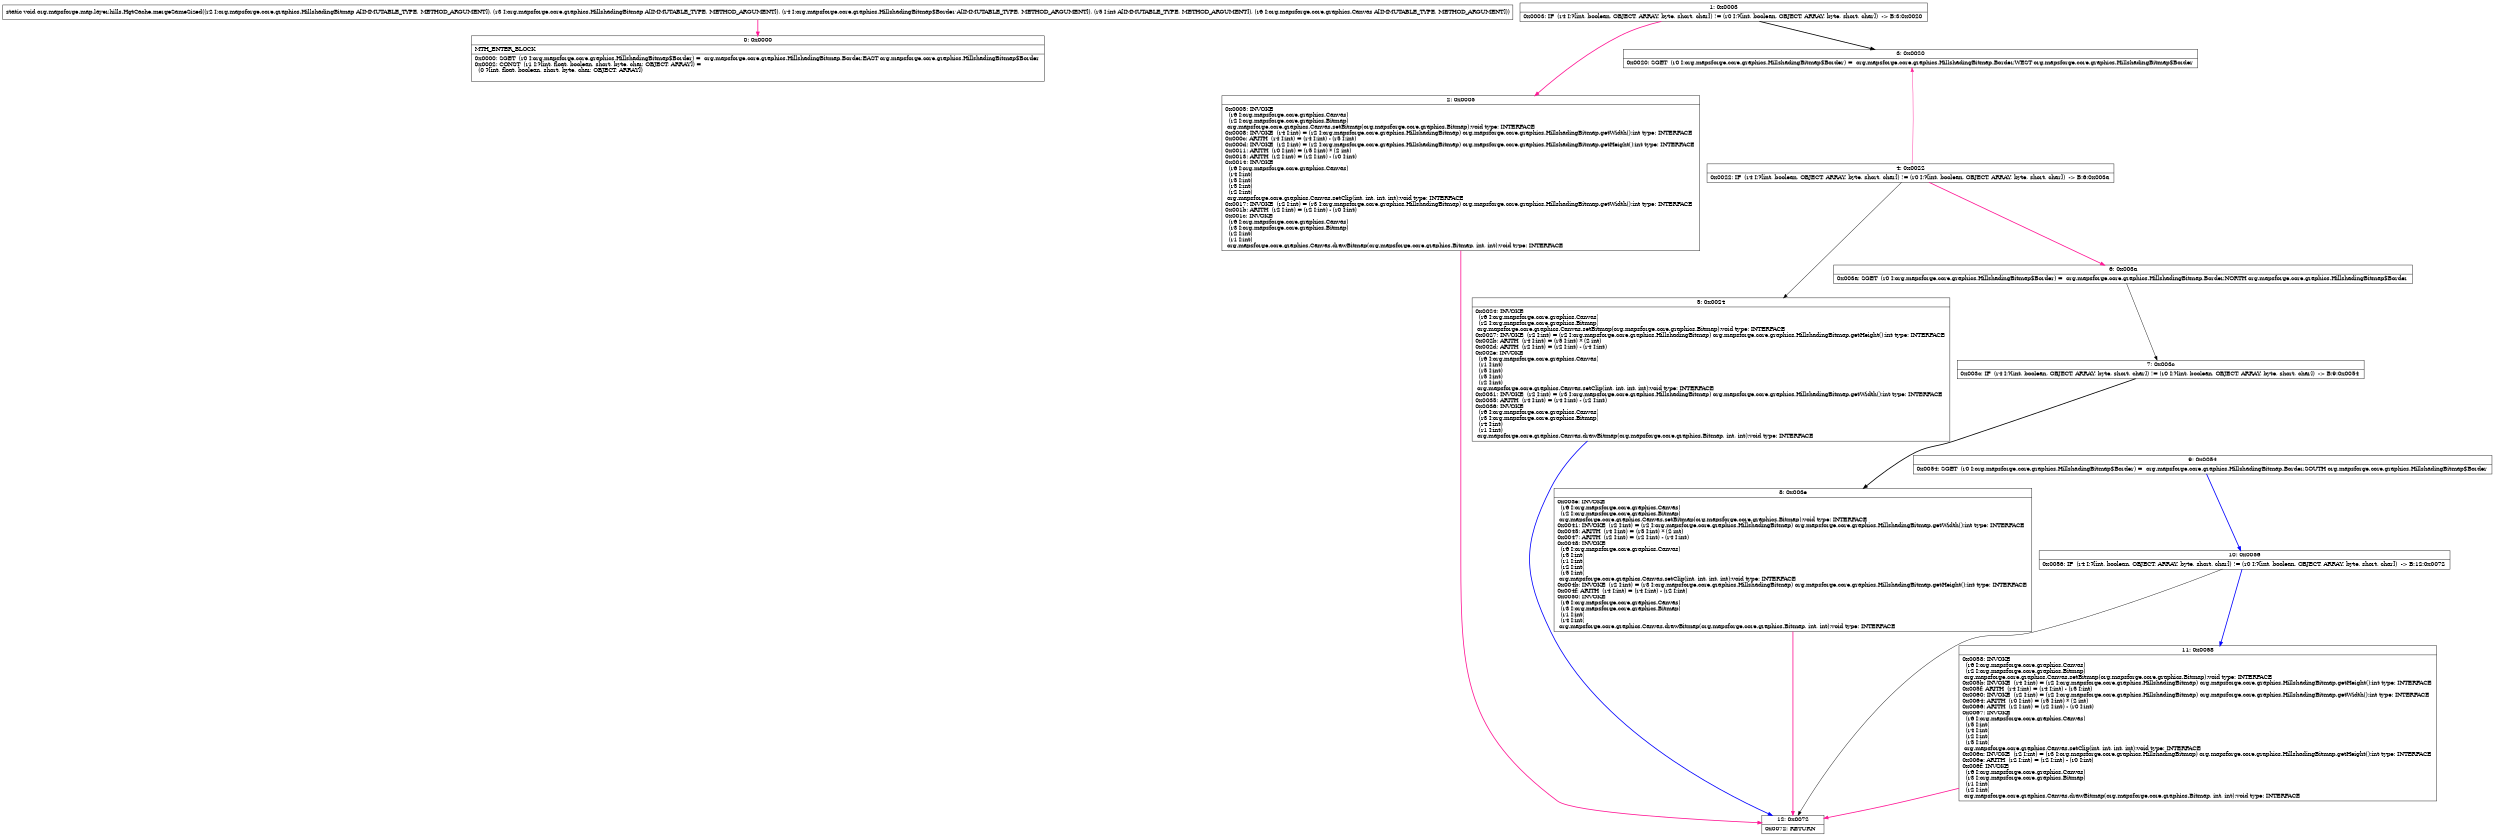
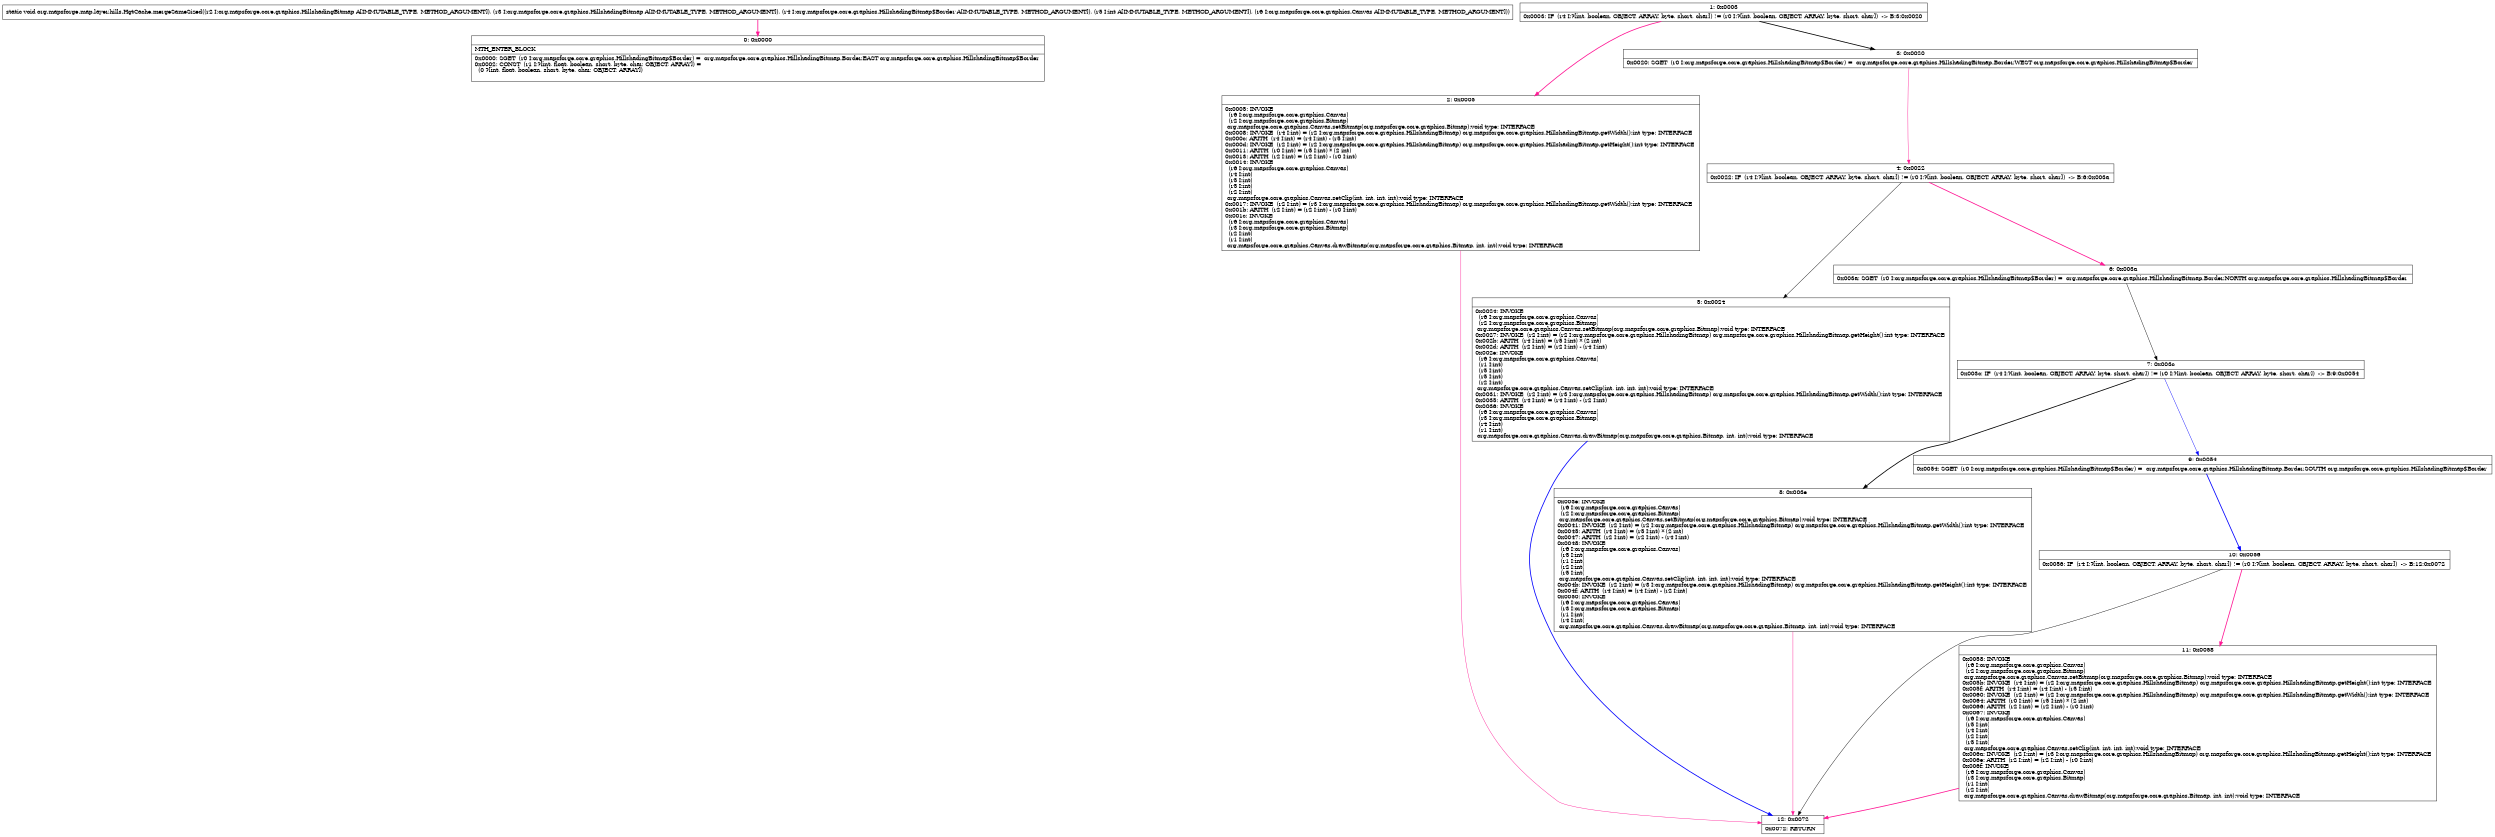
(1913, 118) -> (1908, 114)
none -> (2181, 415)
(2232, 606) -> (2232, 606)
(1464, 643) -> (1464, 643)
(1793, 721) -> (1793, 721)
